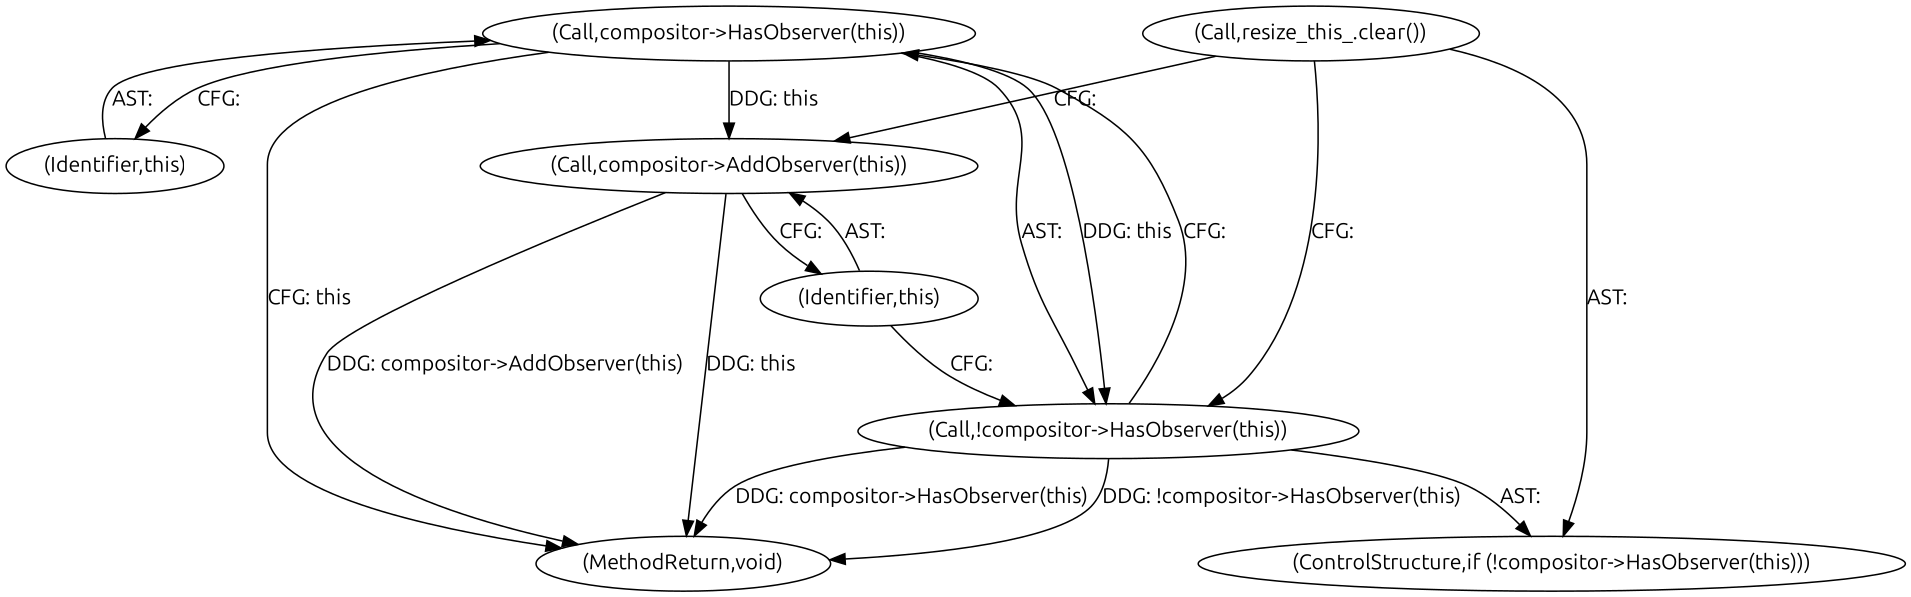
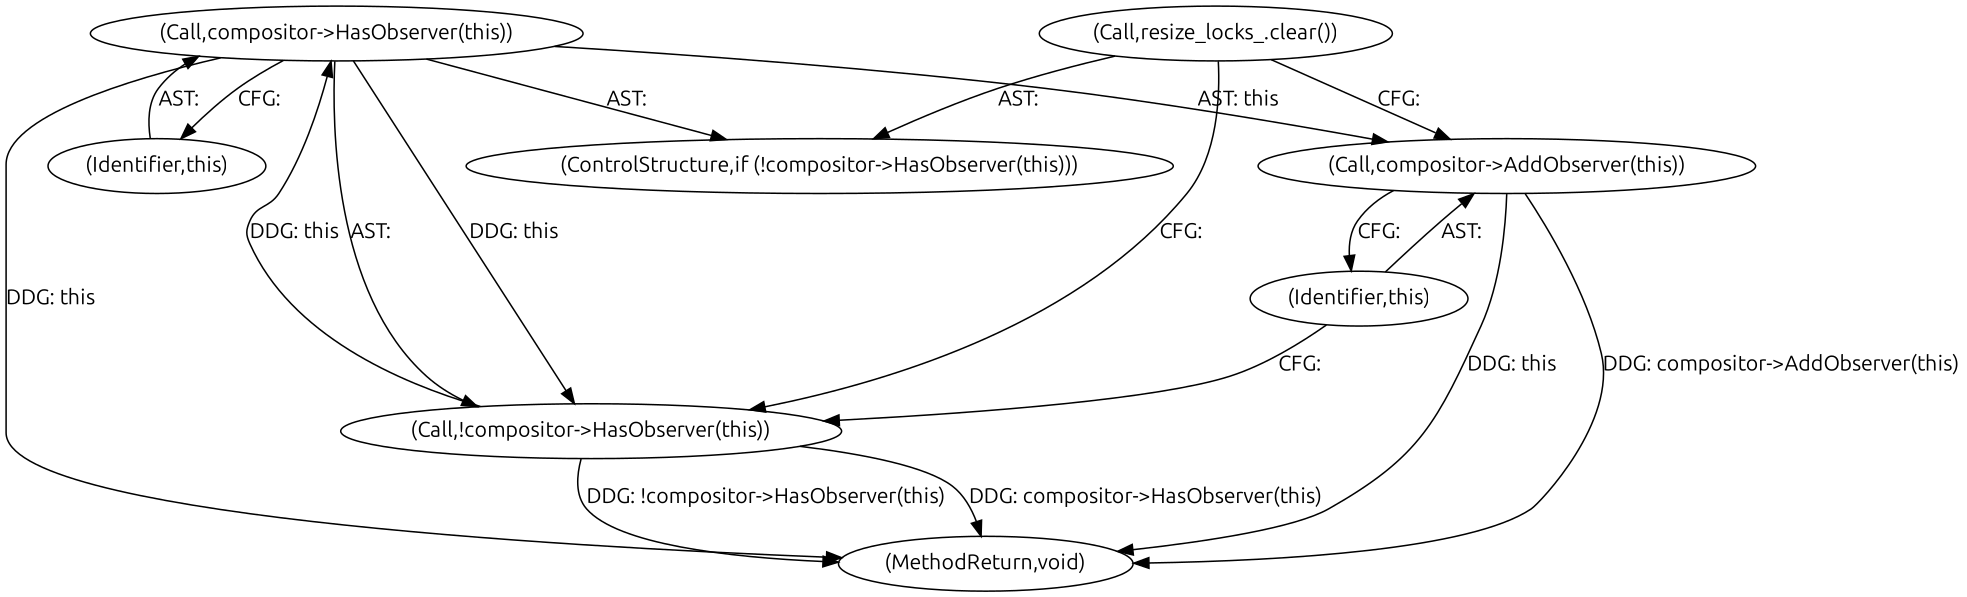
(1311, 34) -> (1216, 34)
(774, 100) -> (1239, 100)
(1207, 232) -> (295, 232)
(309, 299) -> (51, 299)
(1413, 469) -> (569, 97)
